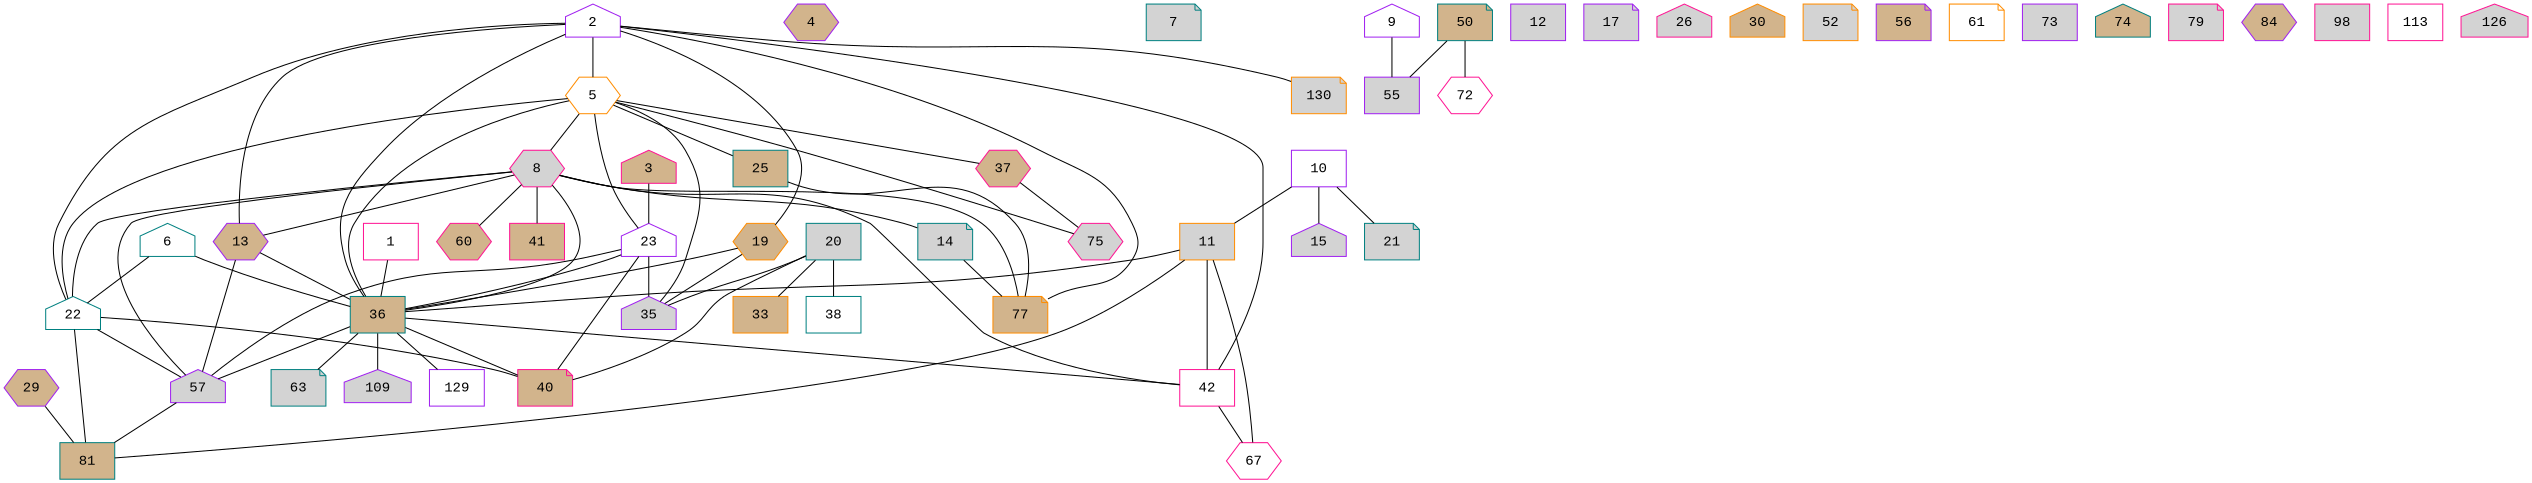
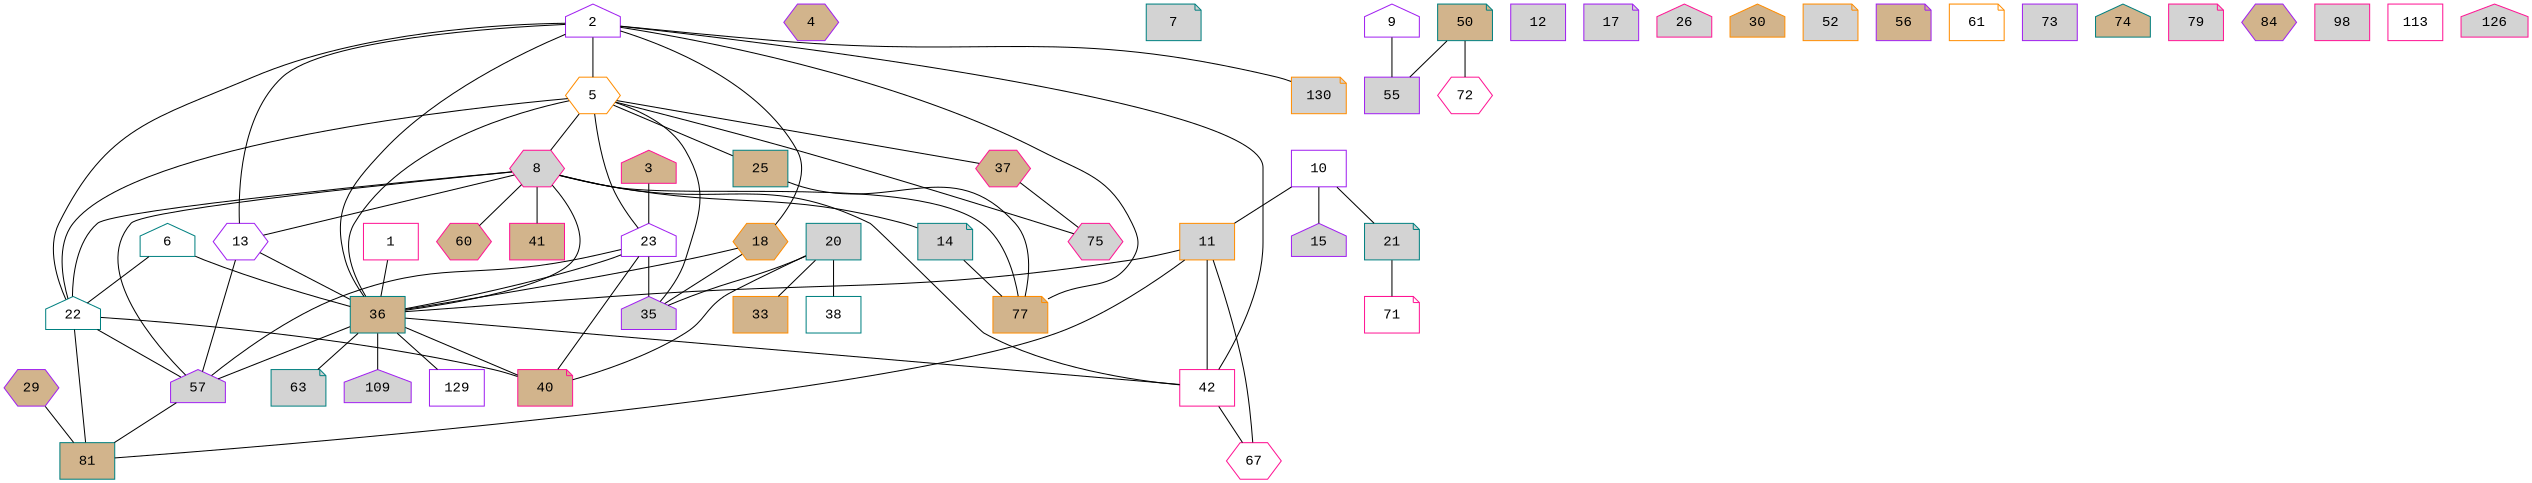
(241, 242) -> (241, 242)
(760, 242) -> (760, 242)
none -> (1392, 315)
